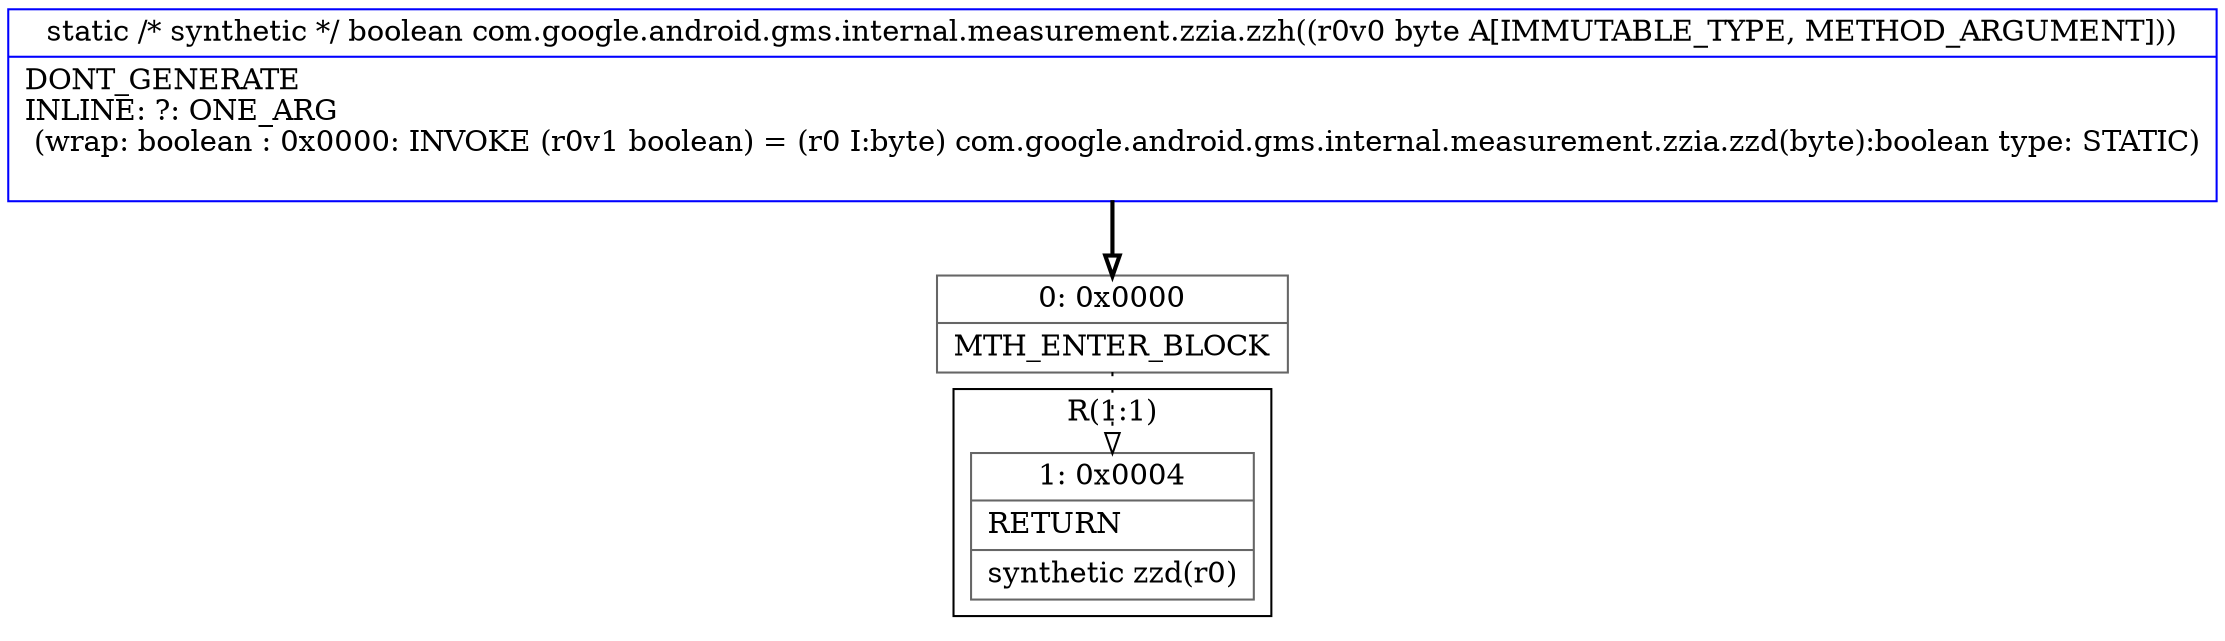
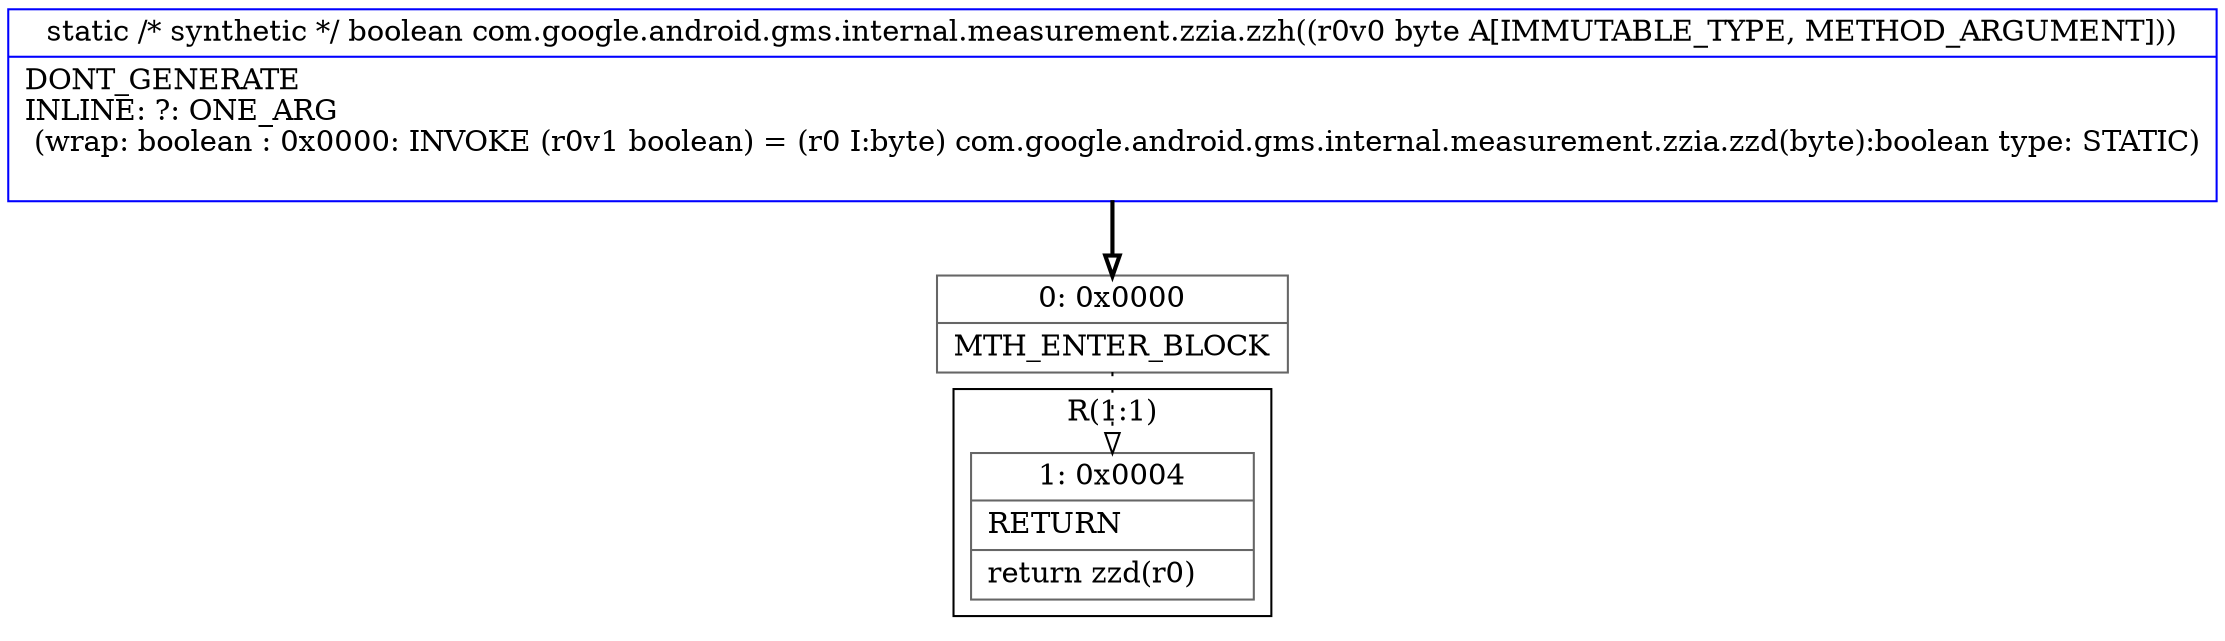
(1112, 574) -> (1092, 574)
